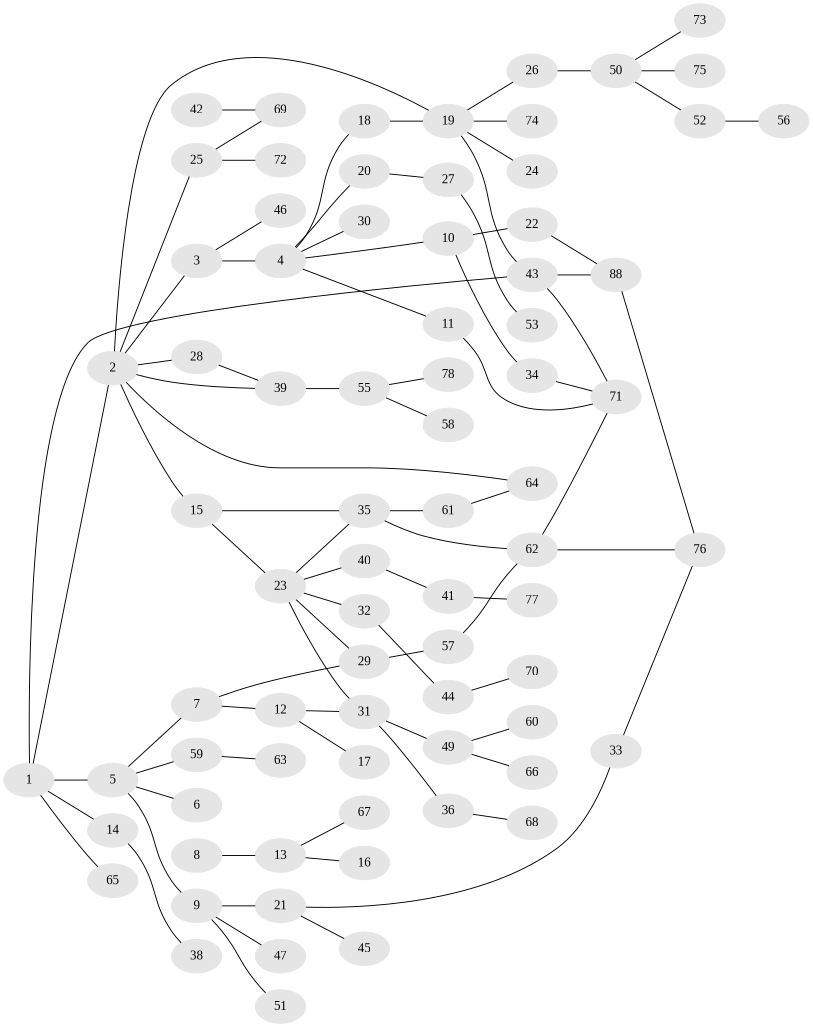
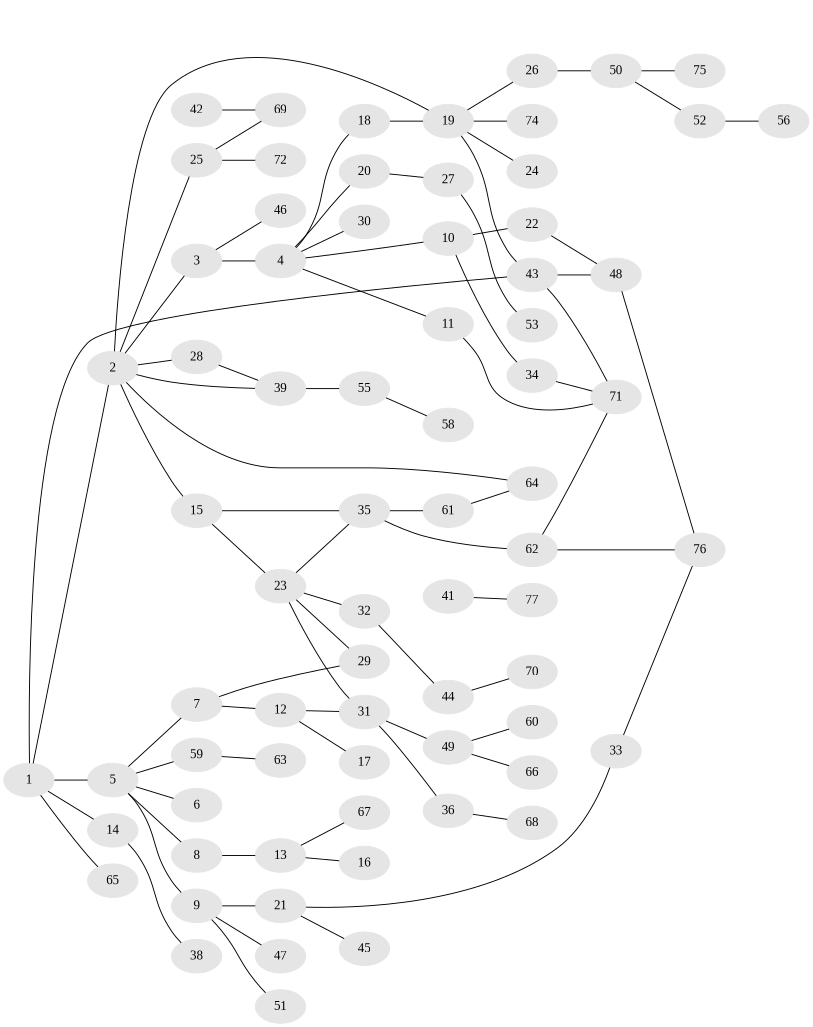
(700, 21) -> none
(616, 275) -> (616, 275)
(448, 375) -> none
(364, 561) -> none
(448, 647) -> none
none -> (155, 818)
